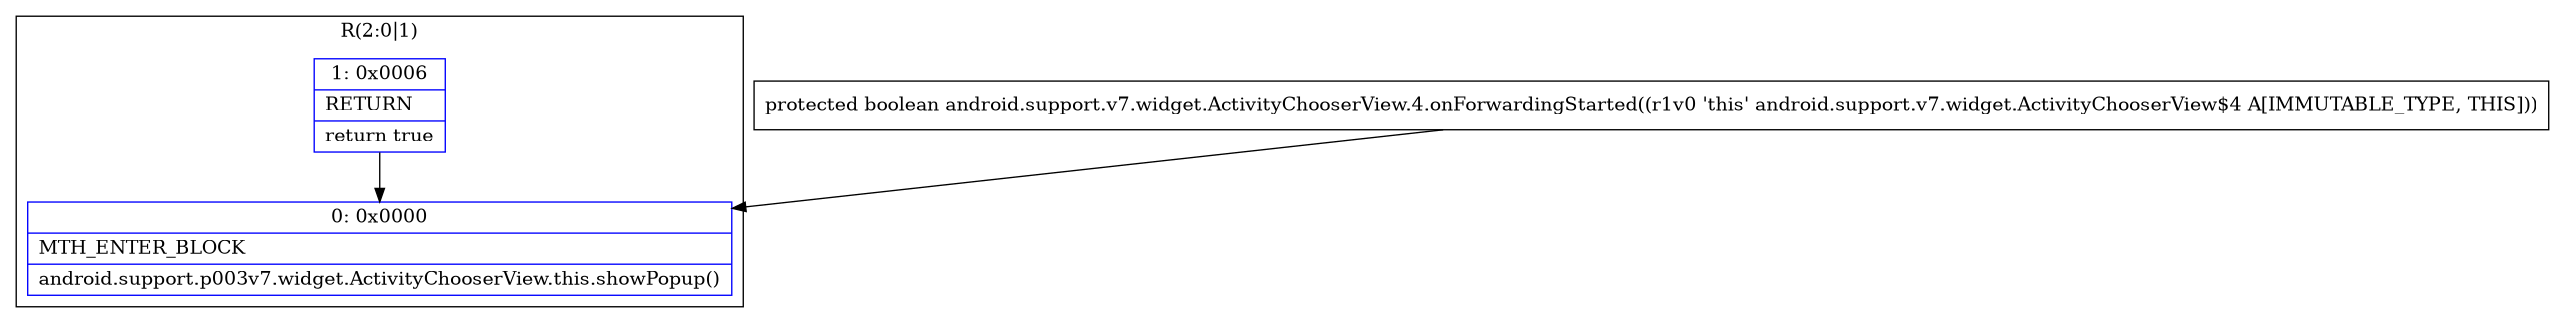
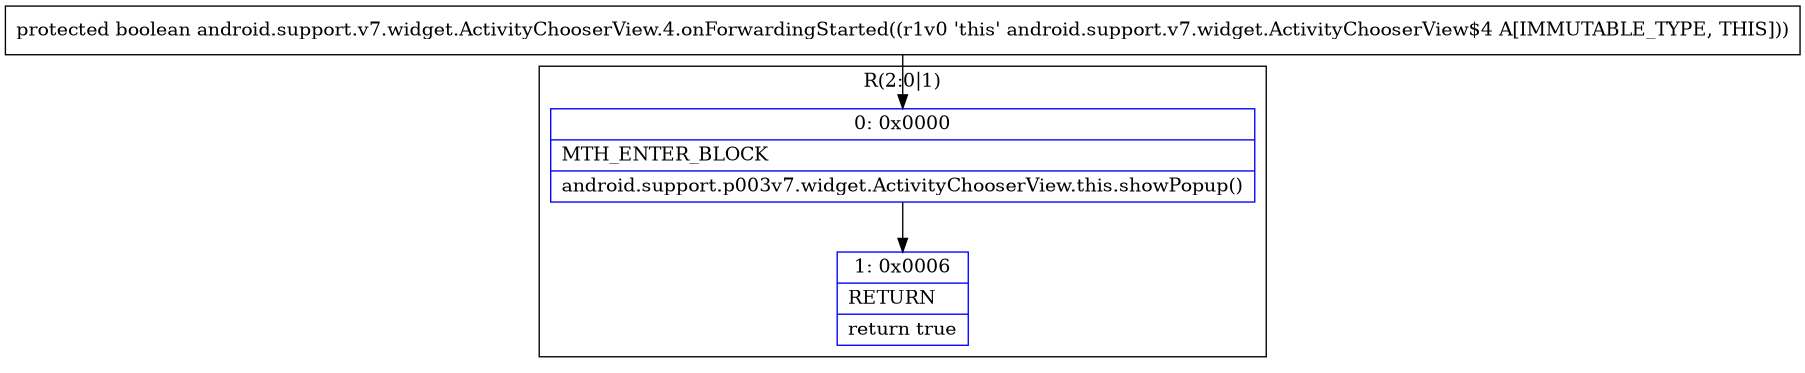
(380, 170) -> (903, 220)
